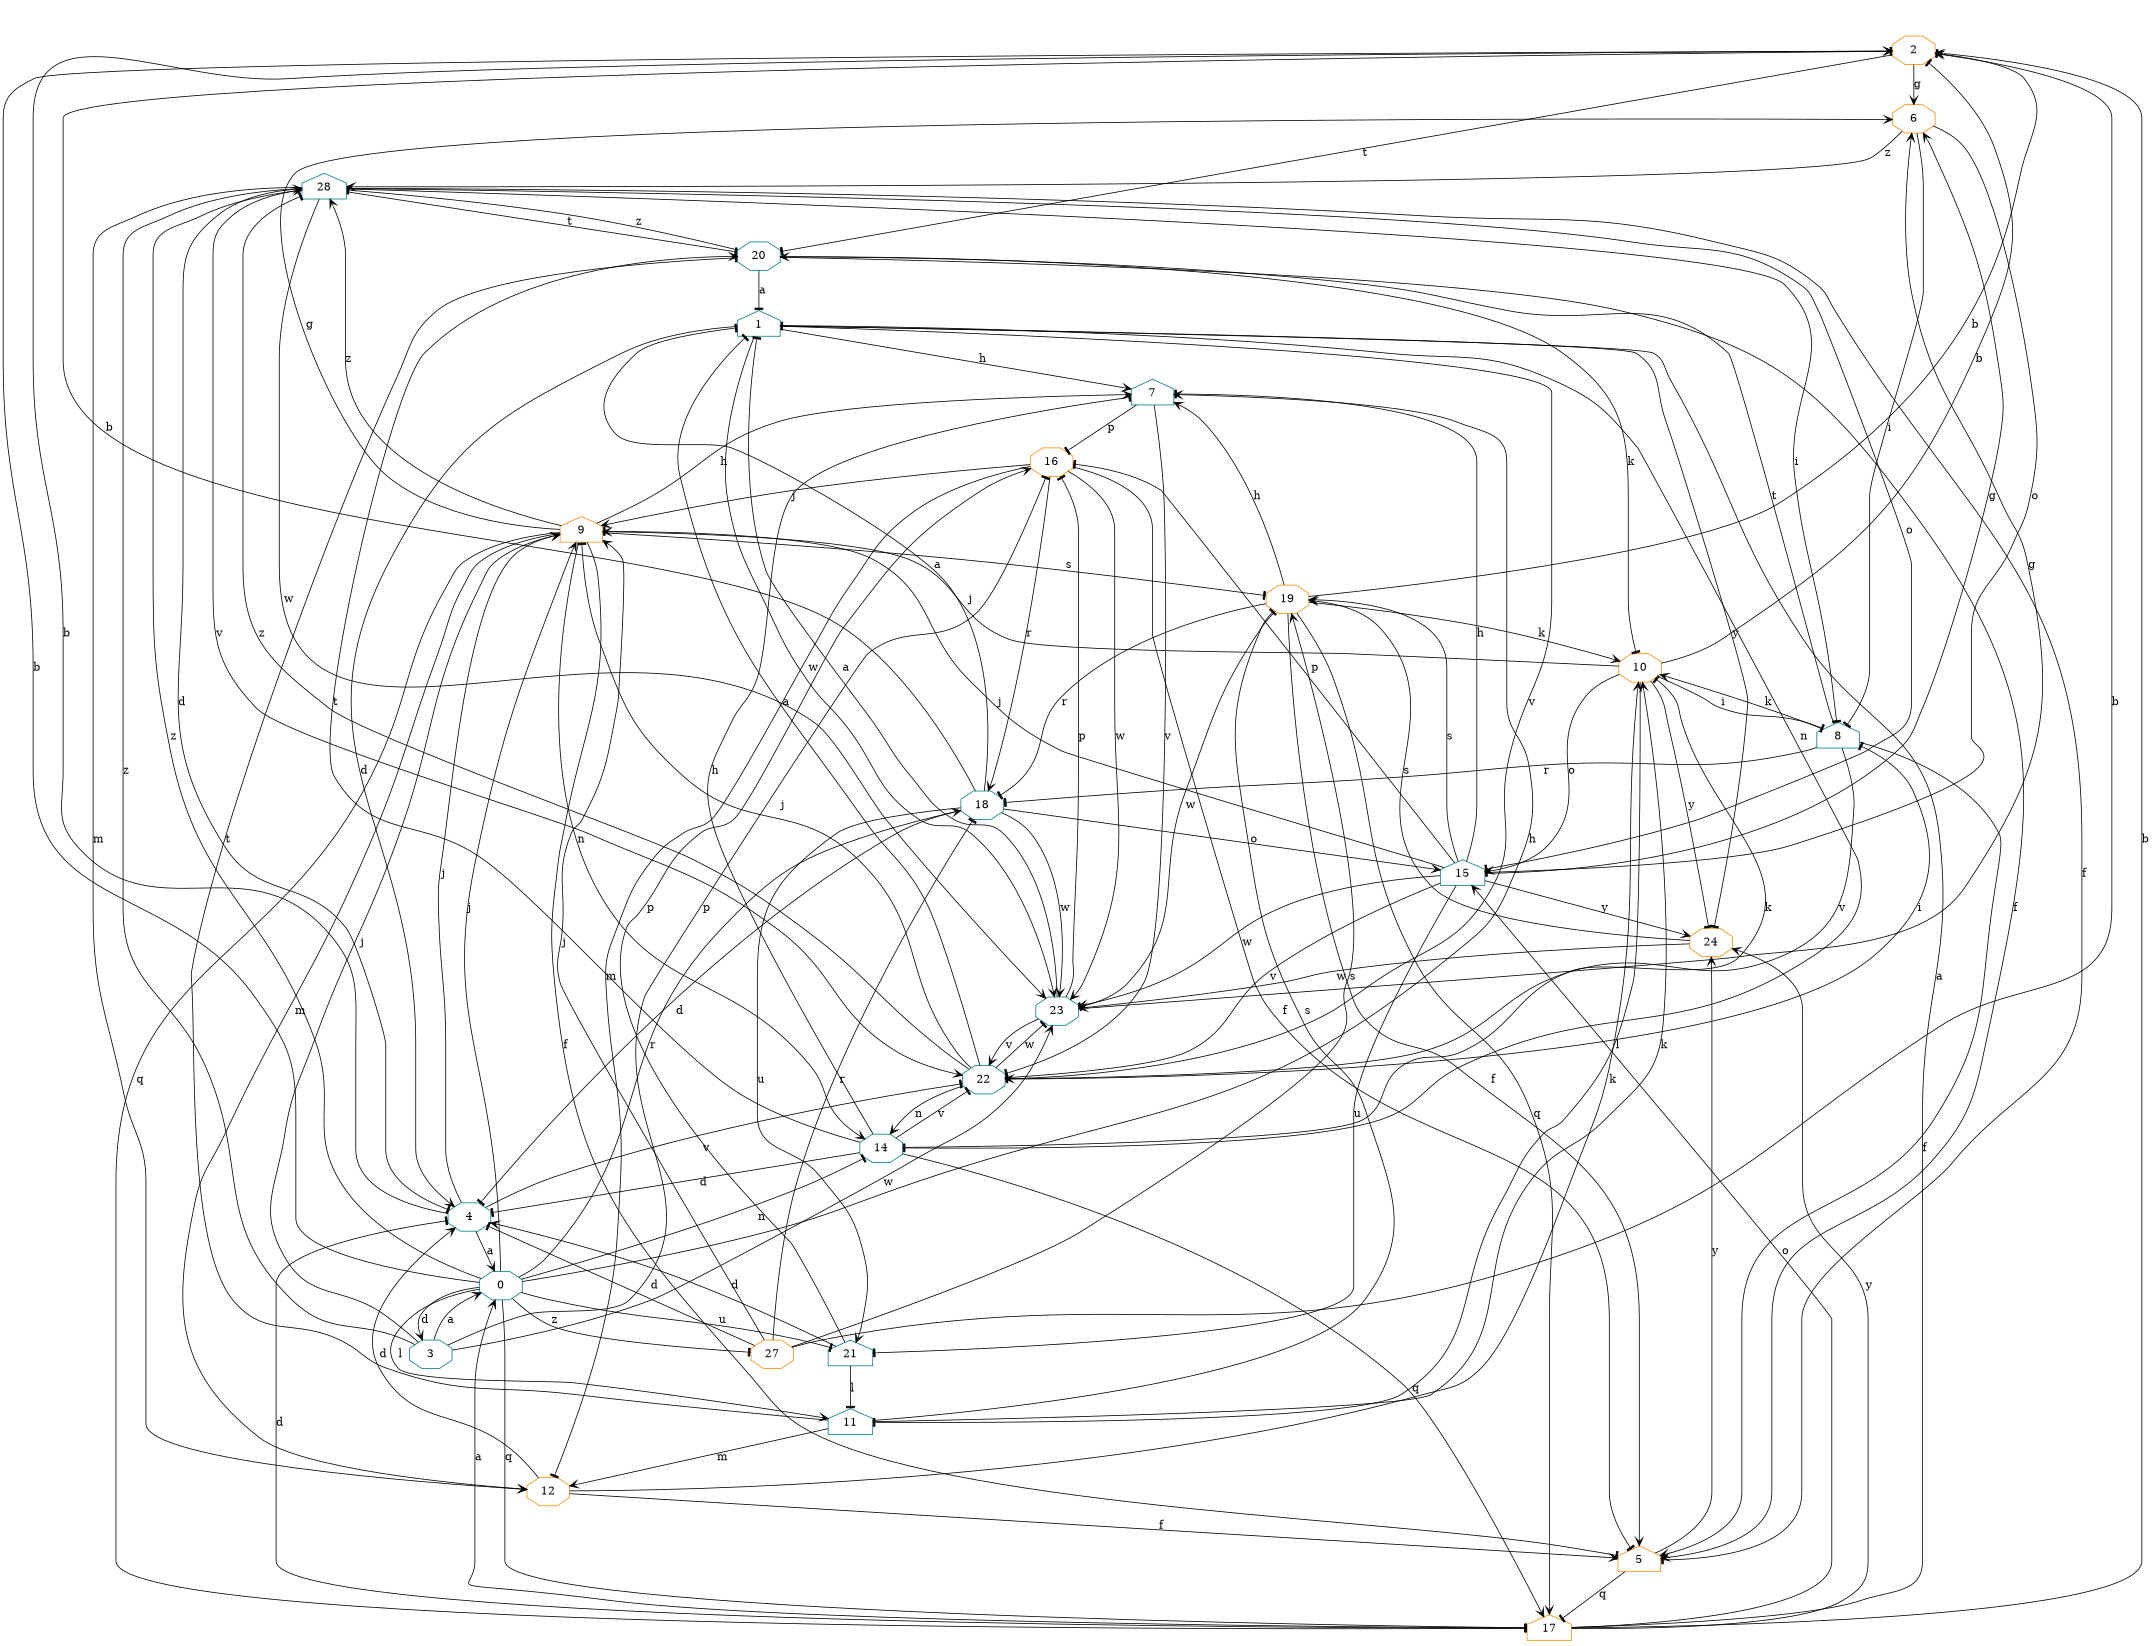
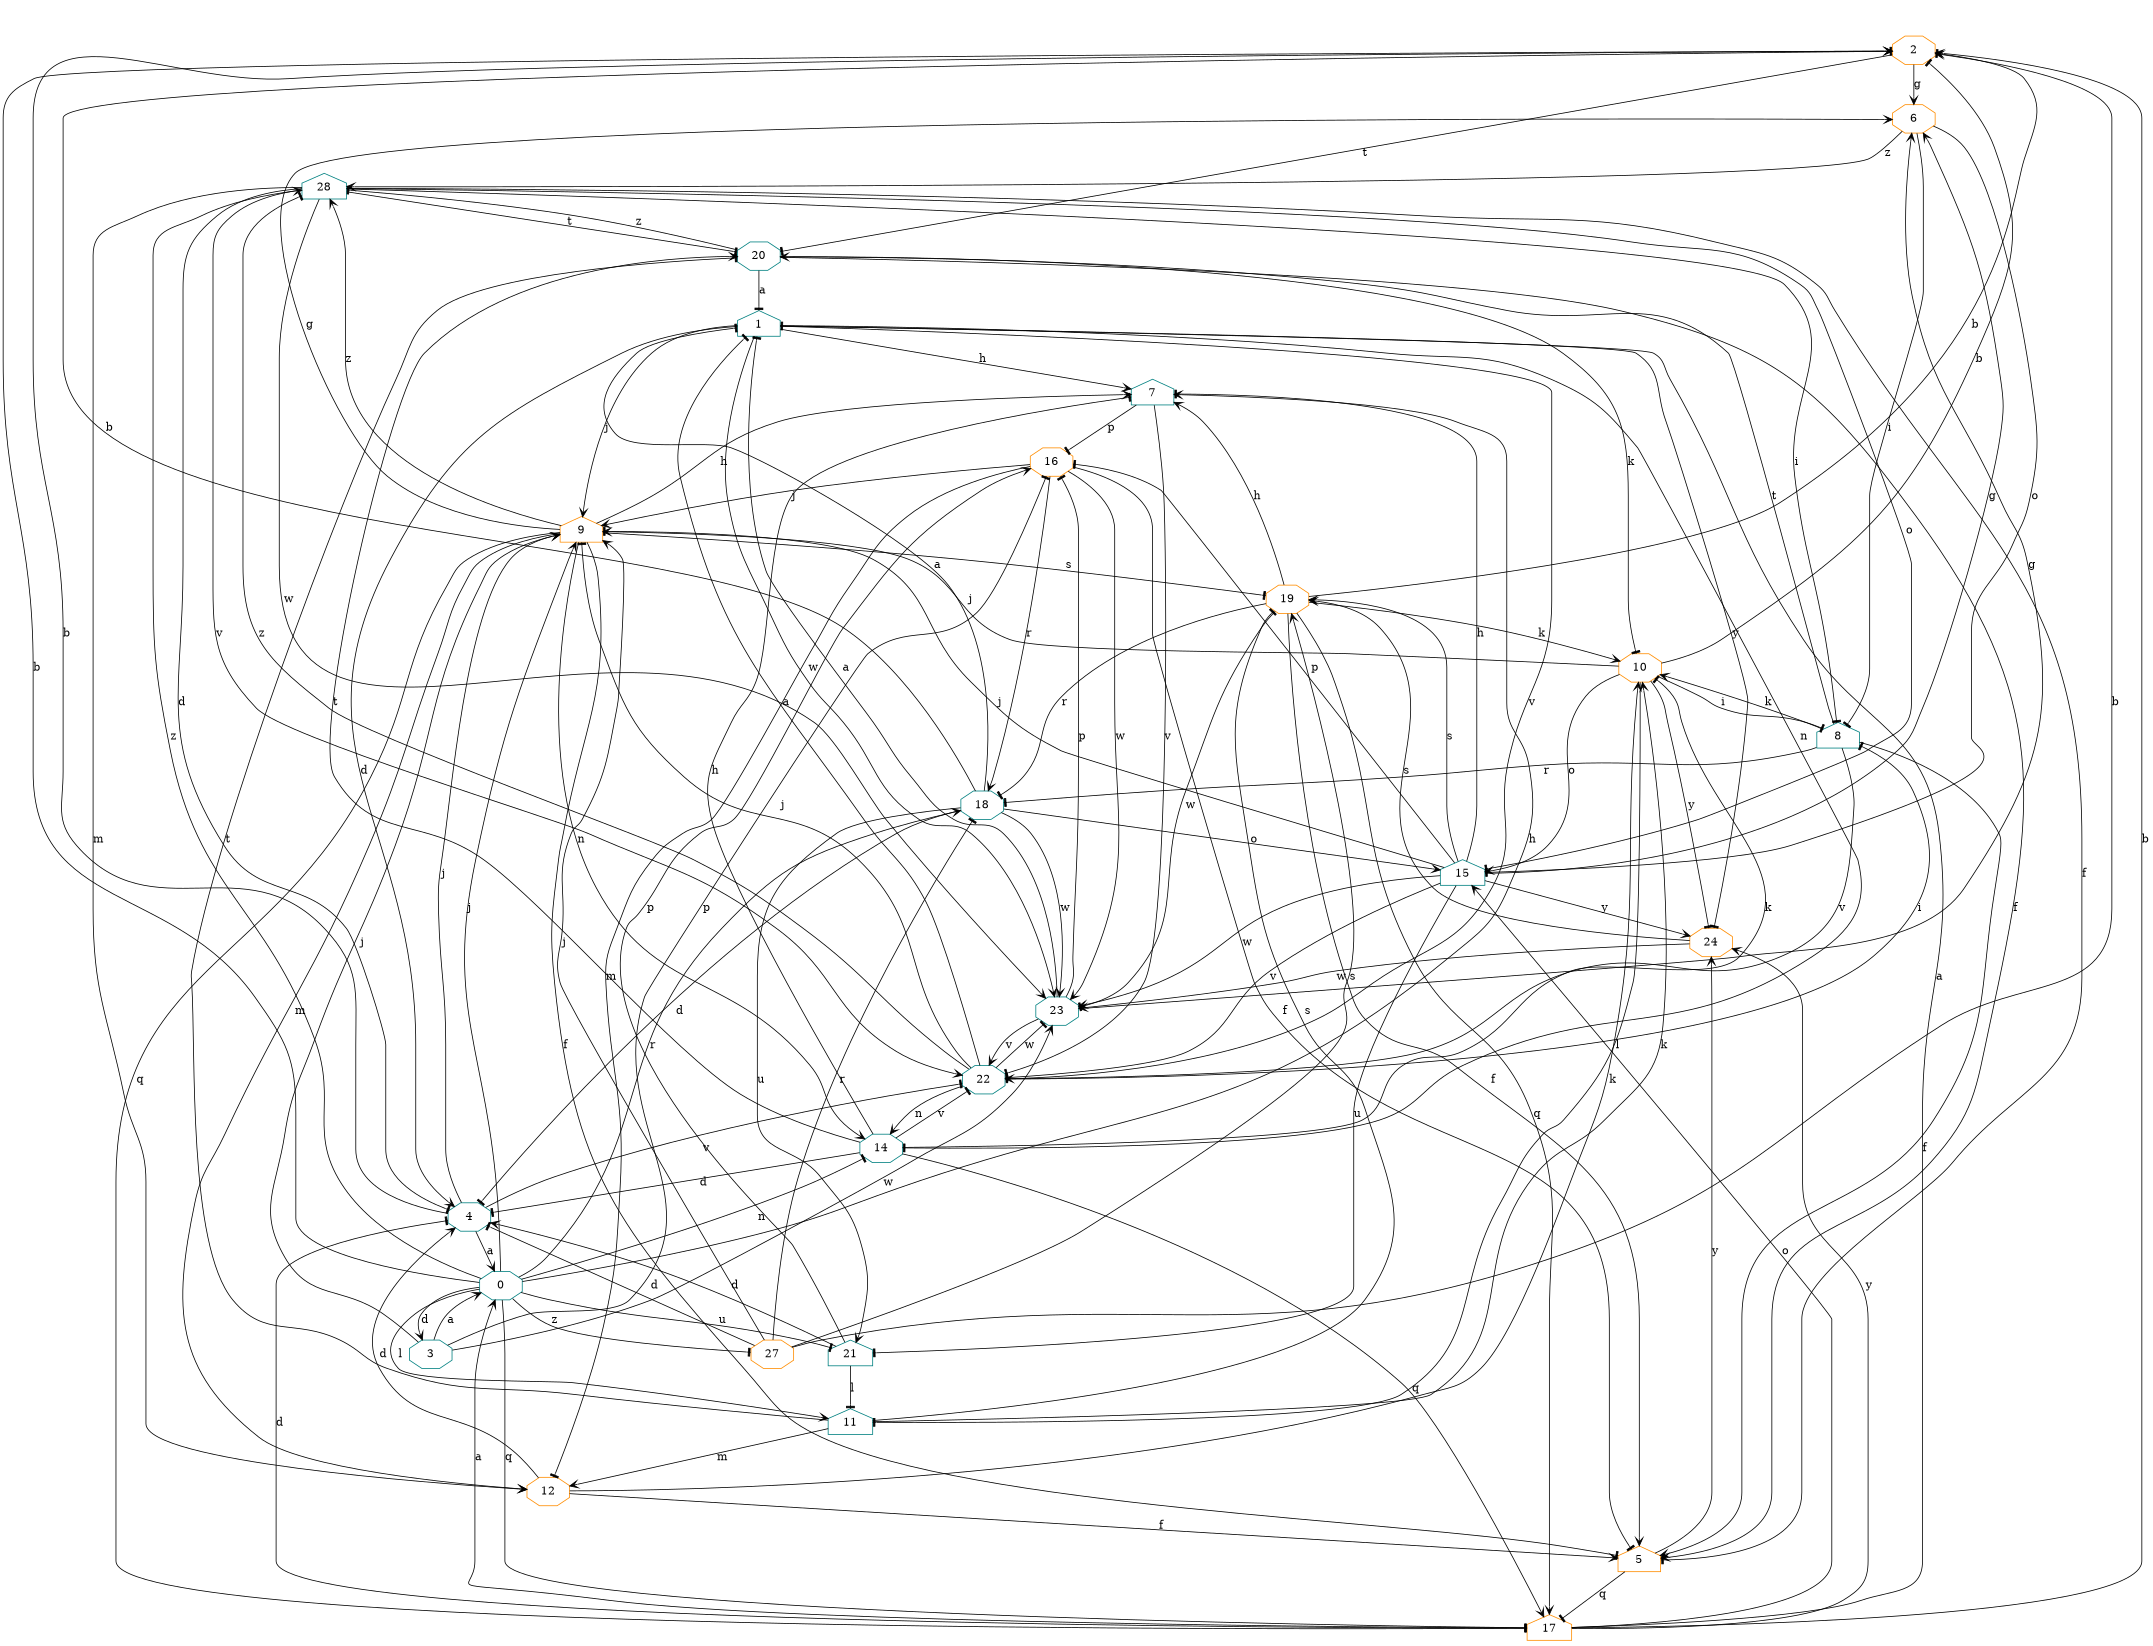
none -> (626, 384)
(123, 769) -> none
